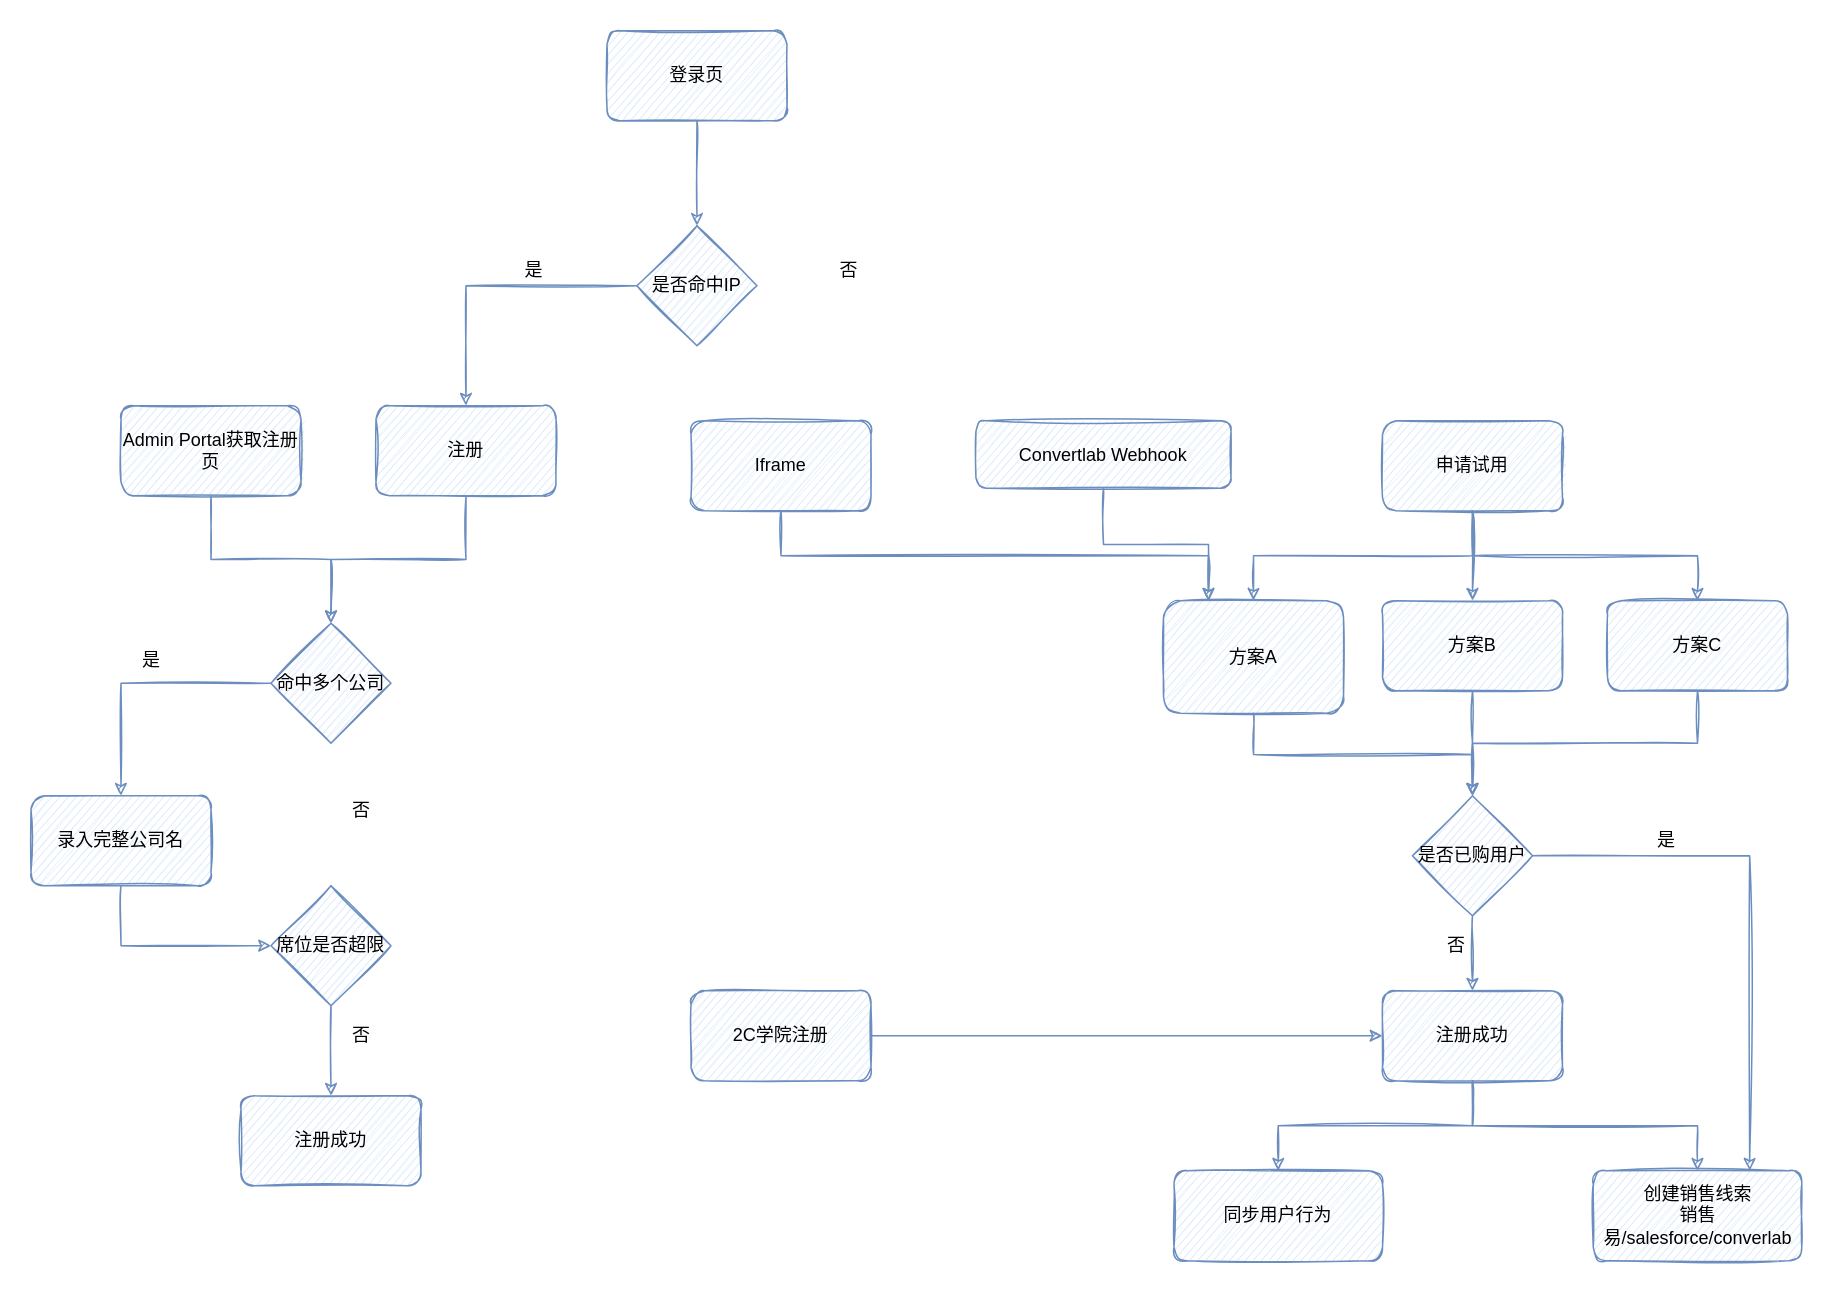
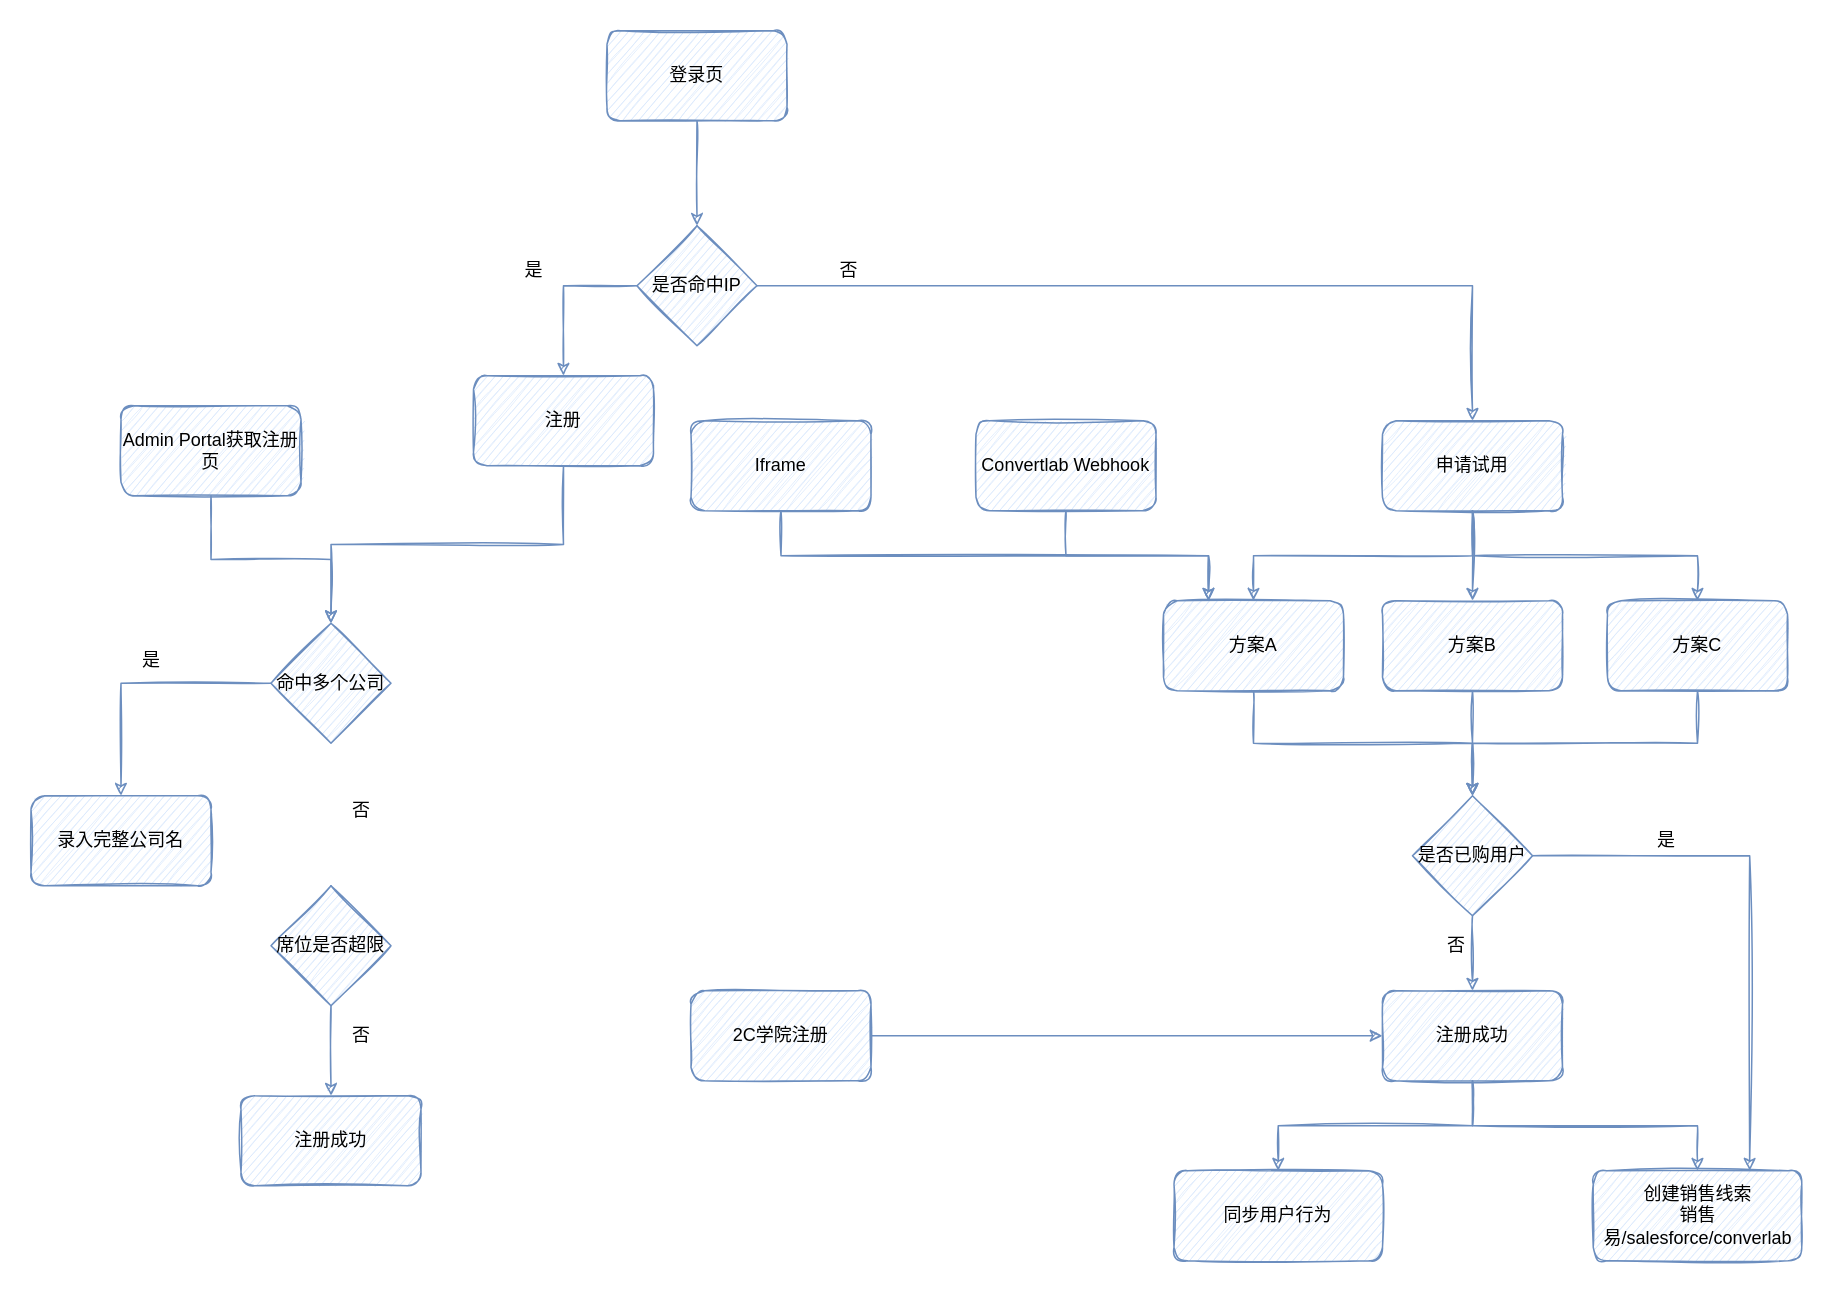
none -> (1177, 286)
(466, 451) -> (563, 421)
(1103, 455) -> (1066, 466)
(1253, 657) -> (1253, 646)
(161, 946) -> none
